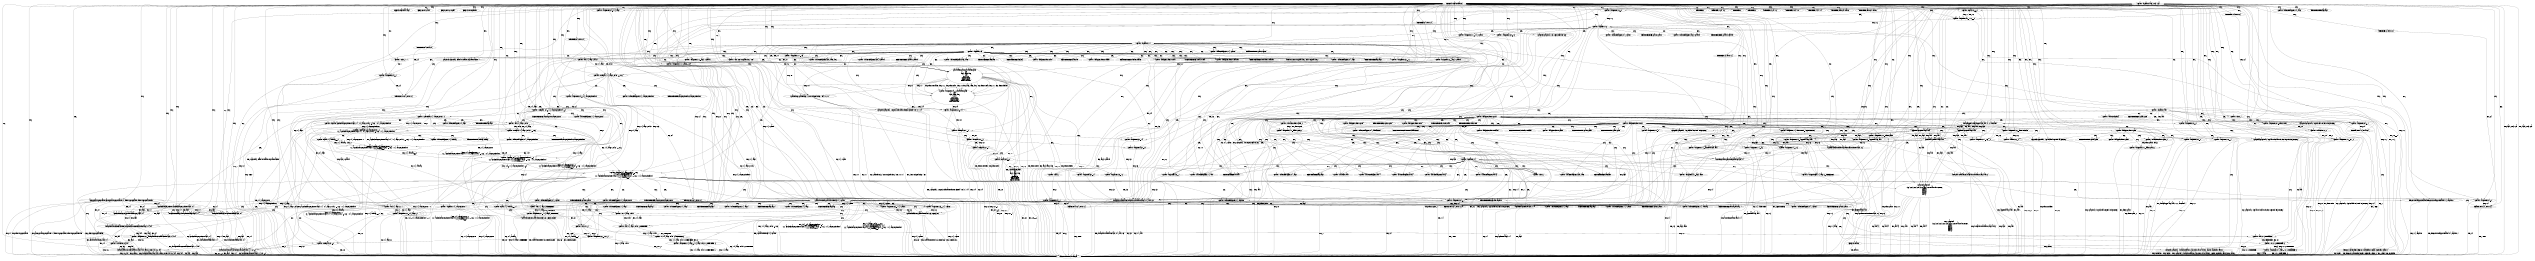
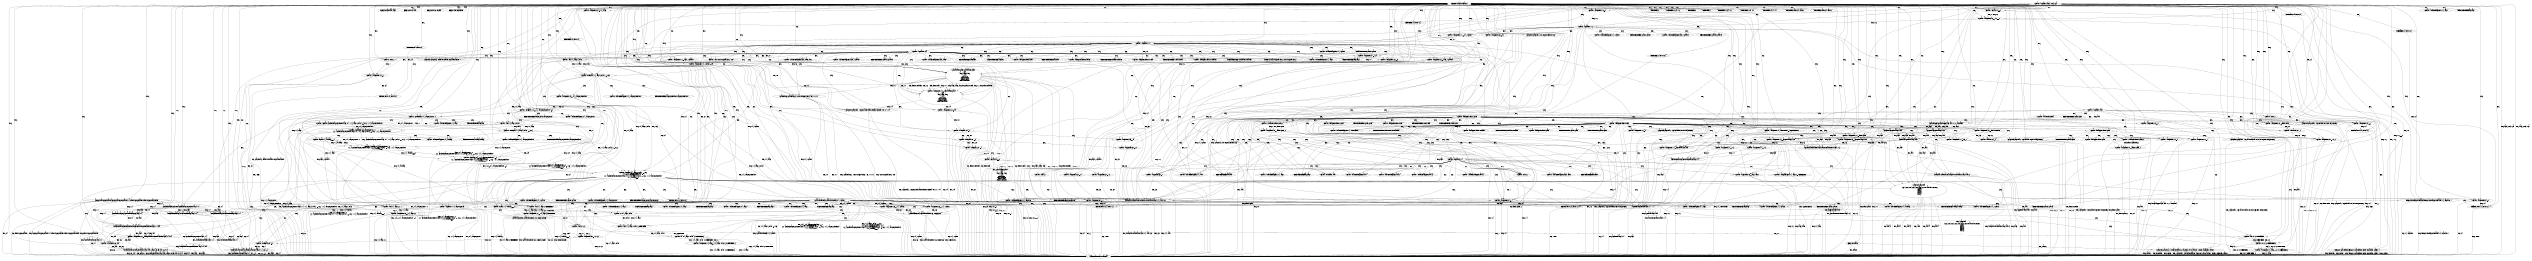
(1150, 52) -> (1145, 52)
(690, 256) -> none
